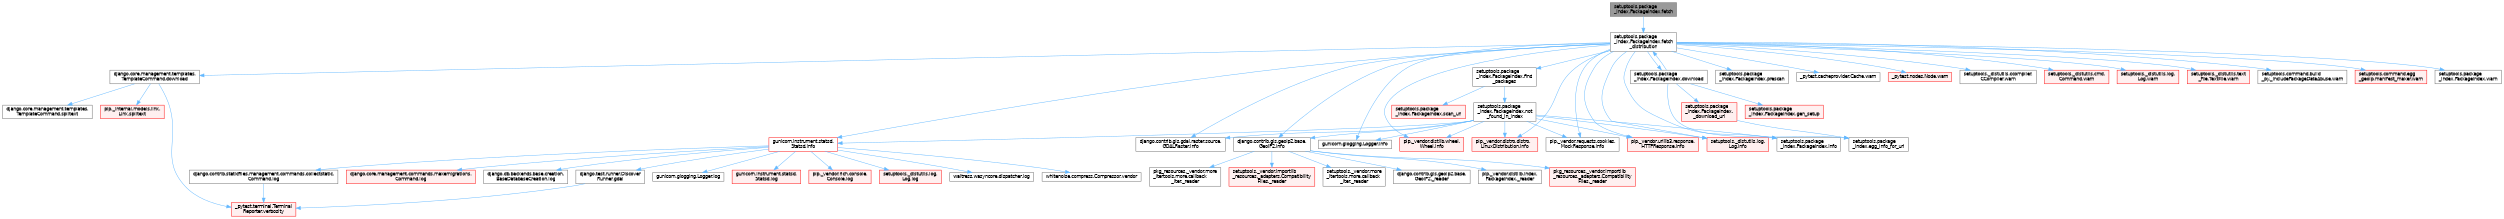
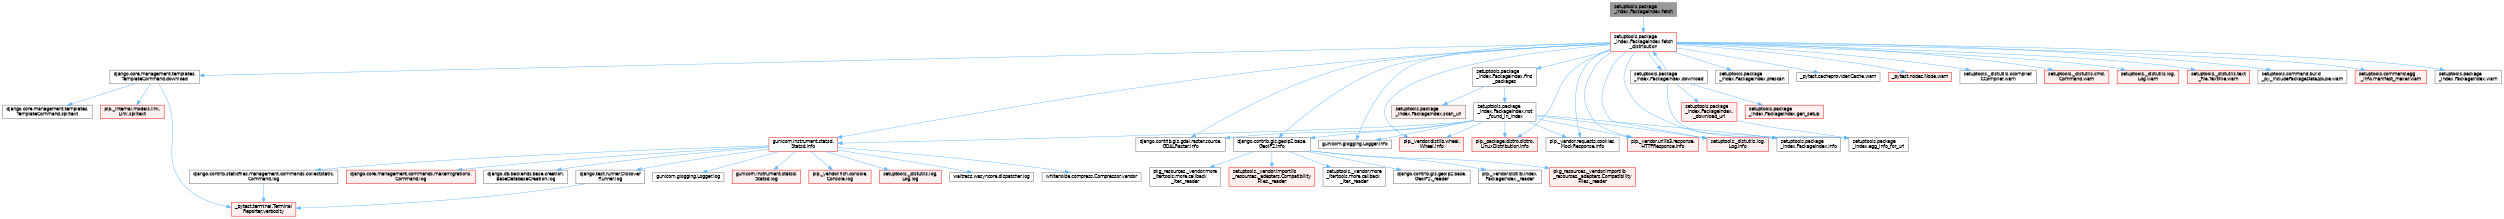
(1643, 42) -> (1643, 42)
(2391, 77) -> (2391, 77)
(1429, 112) -> (1429, 112)
(1505, 144) -> (1505, 144)
(610, 177) -> (610, 177)
